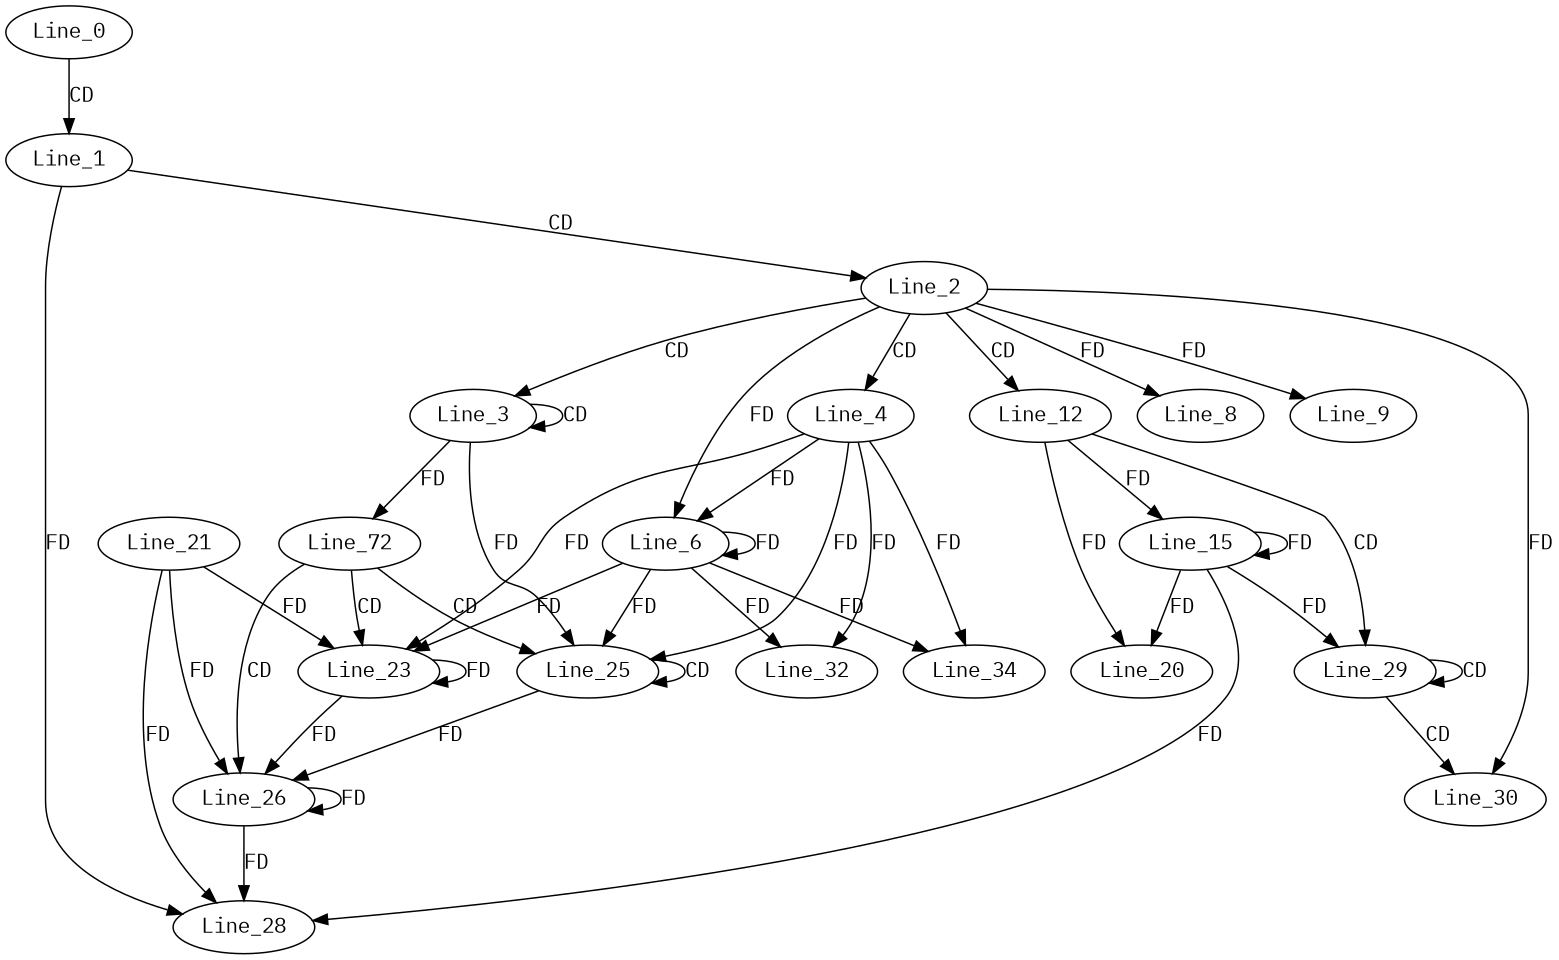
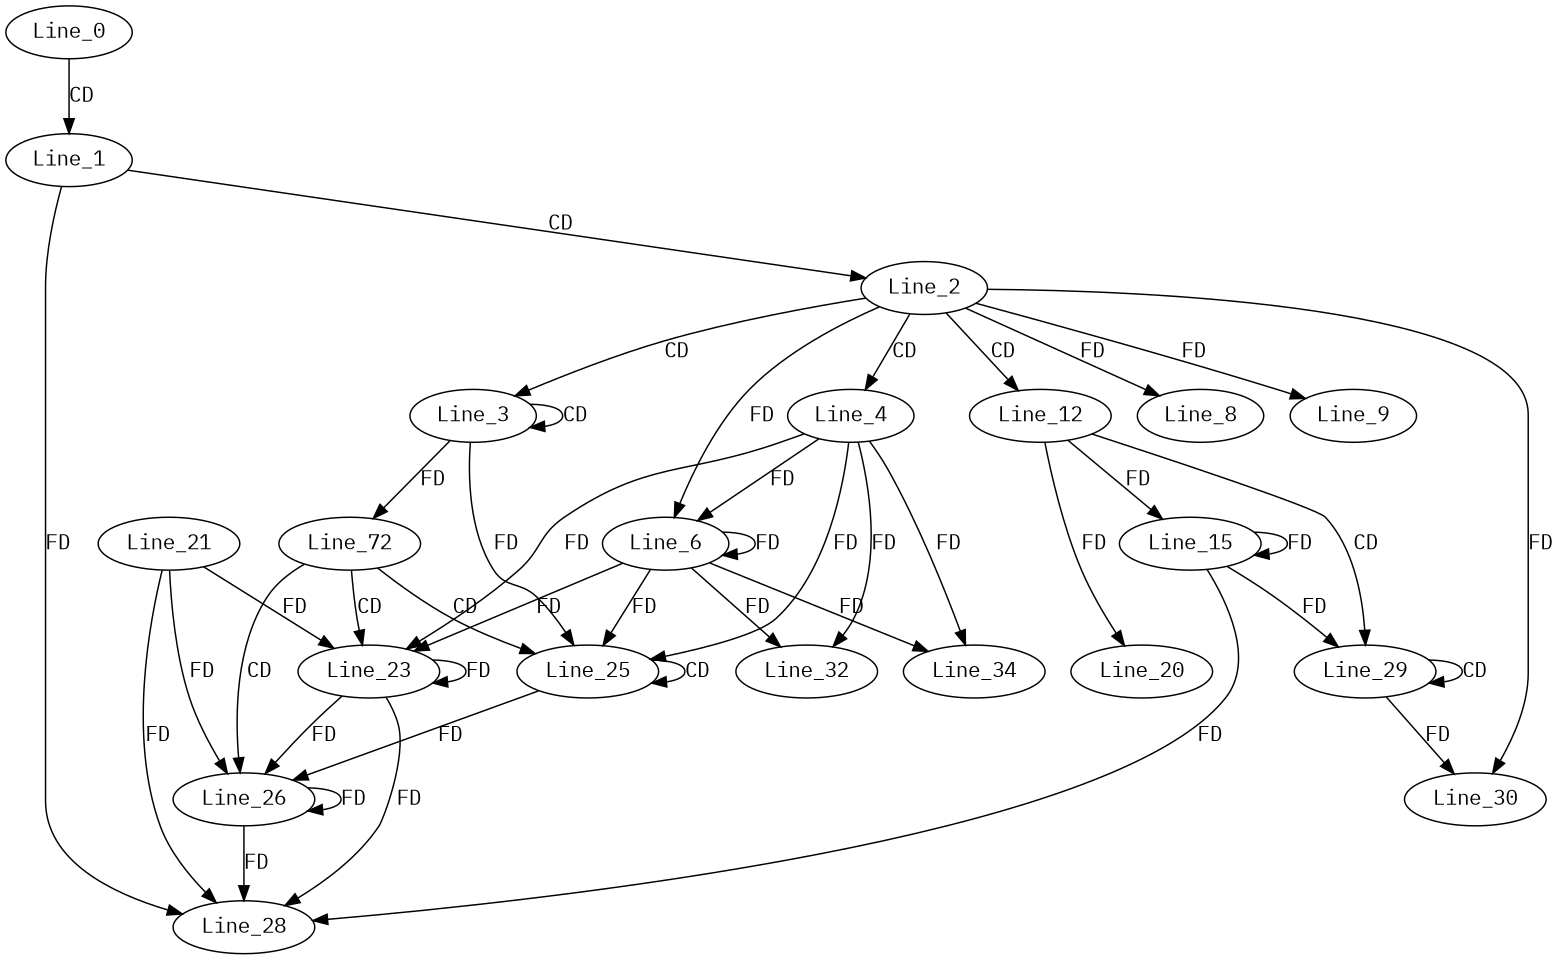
(1169, 601) -> none
(1438, 735) -> (1438, 735)
none -> (384, 814)
